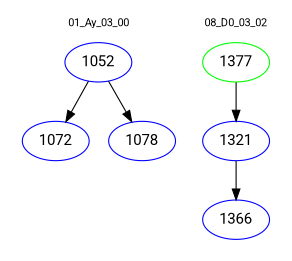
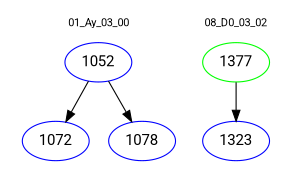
(236, 141) -> (236, 141)
(236, 220) -> none
